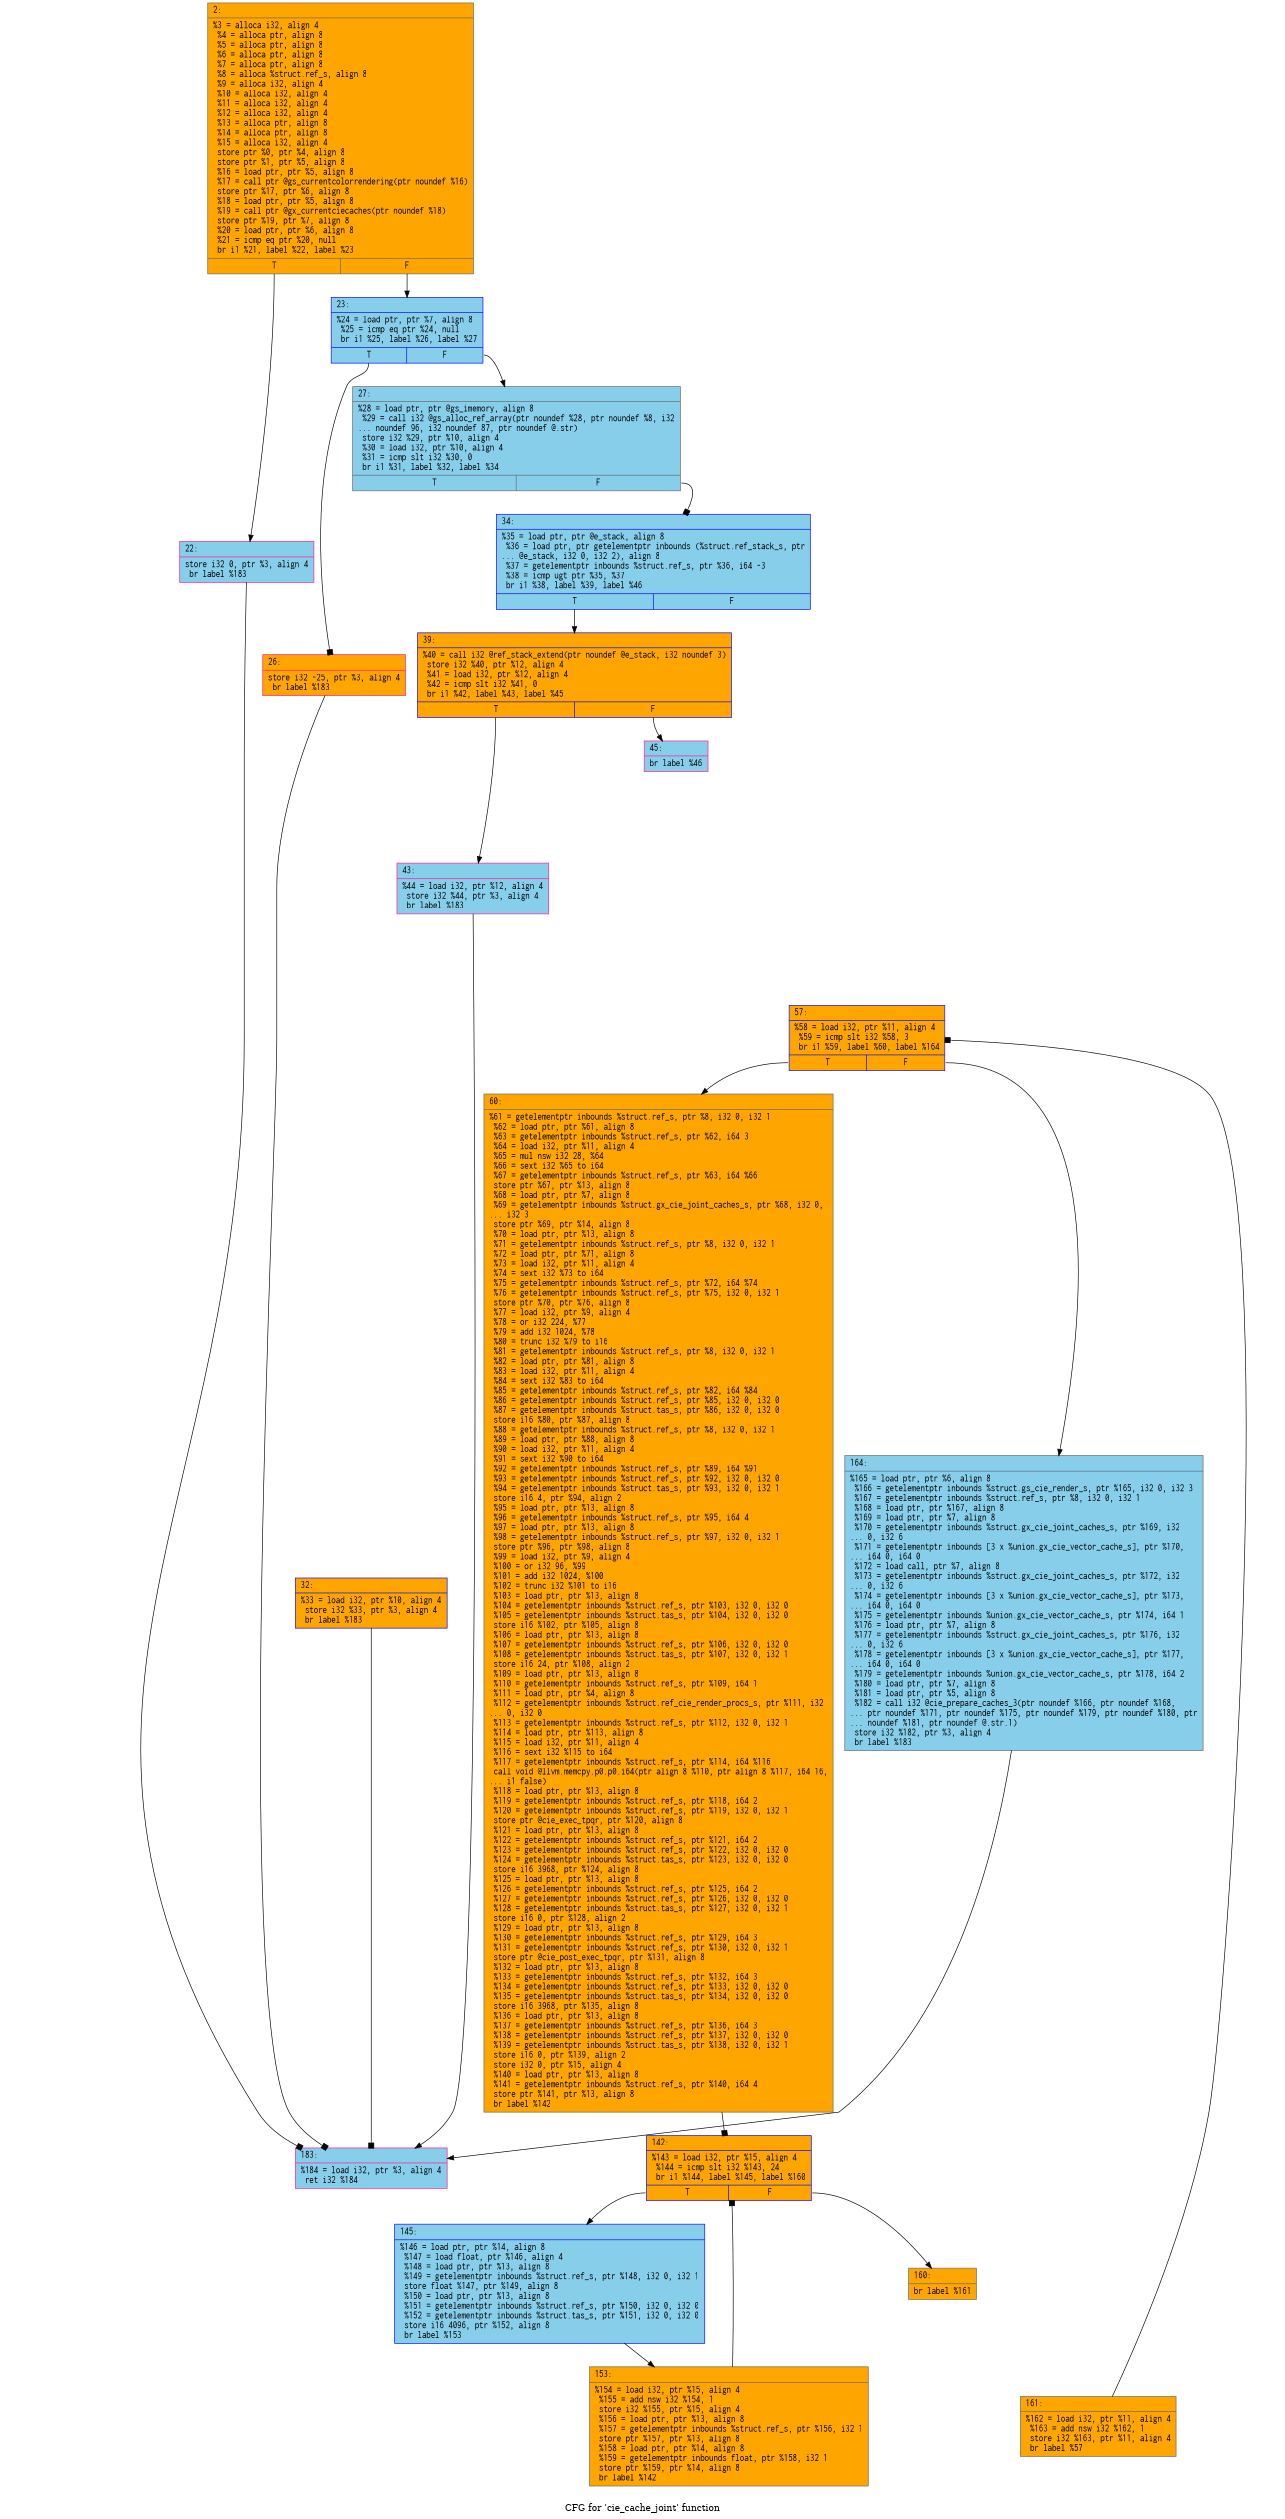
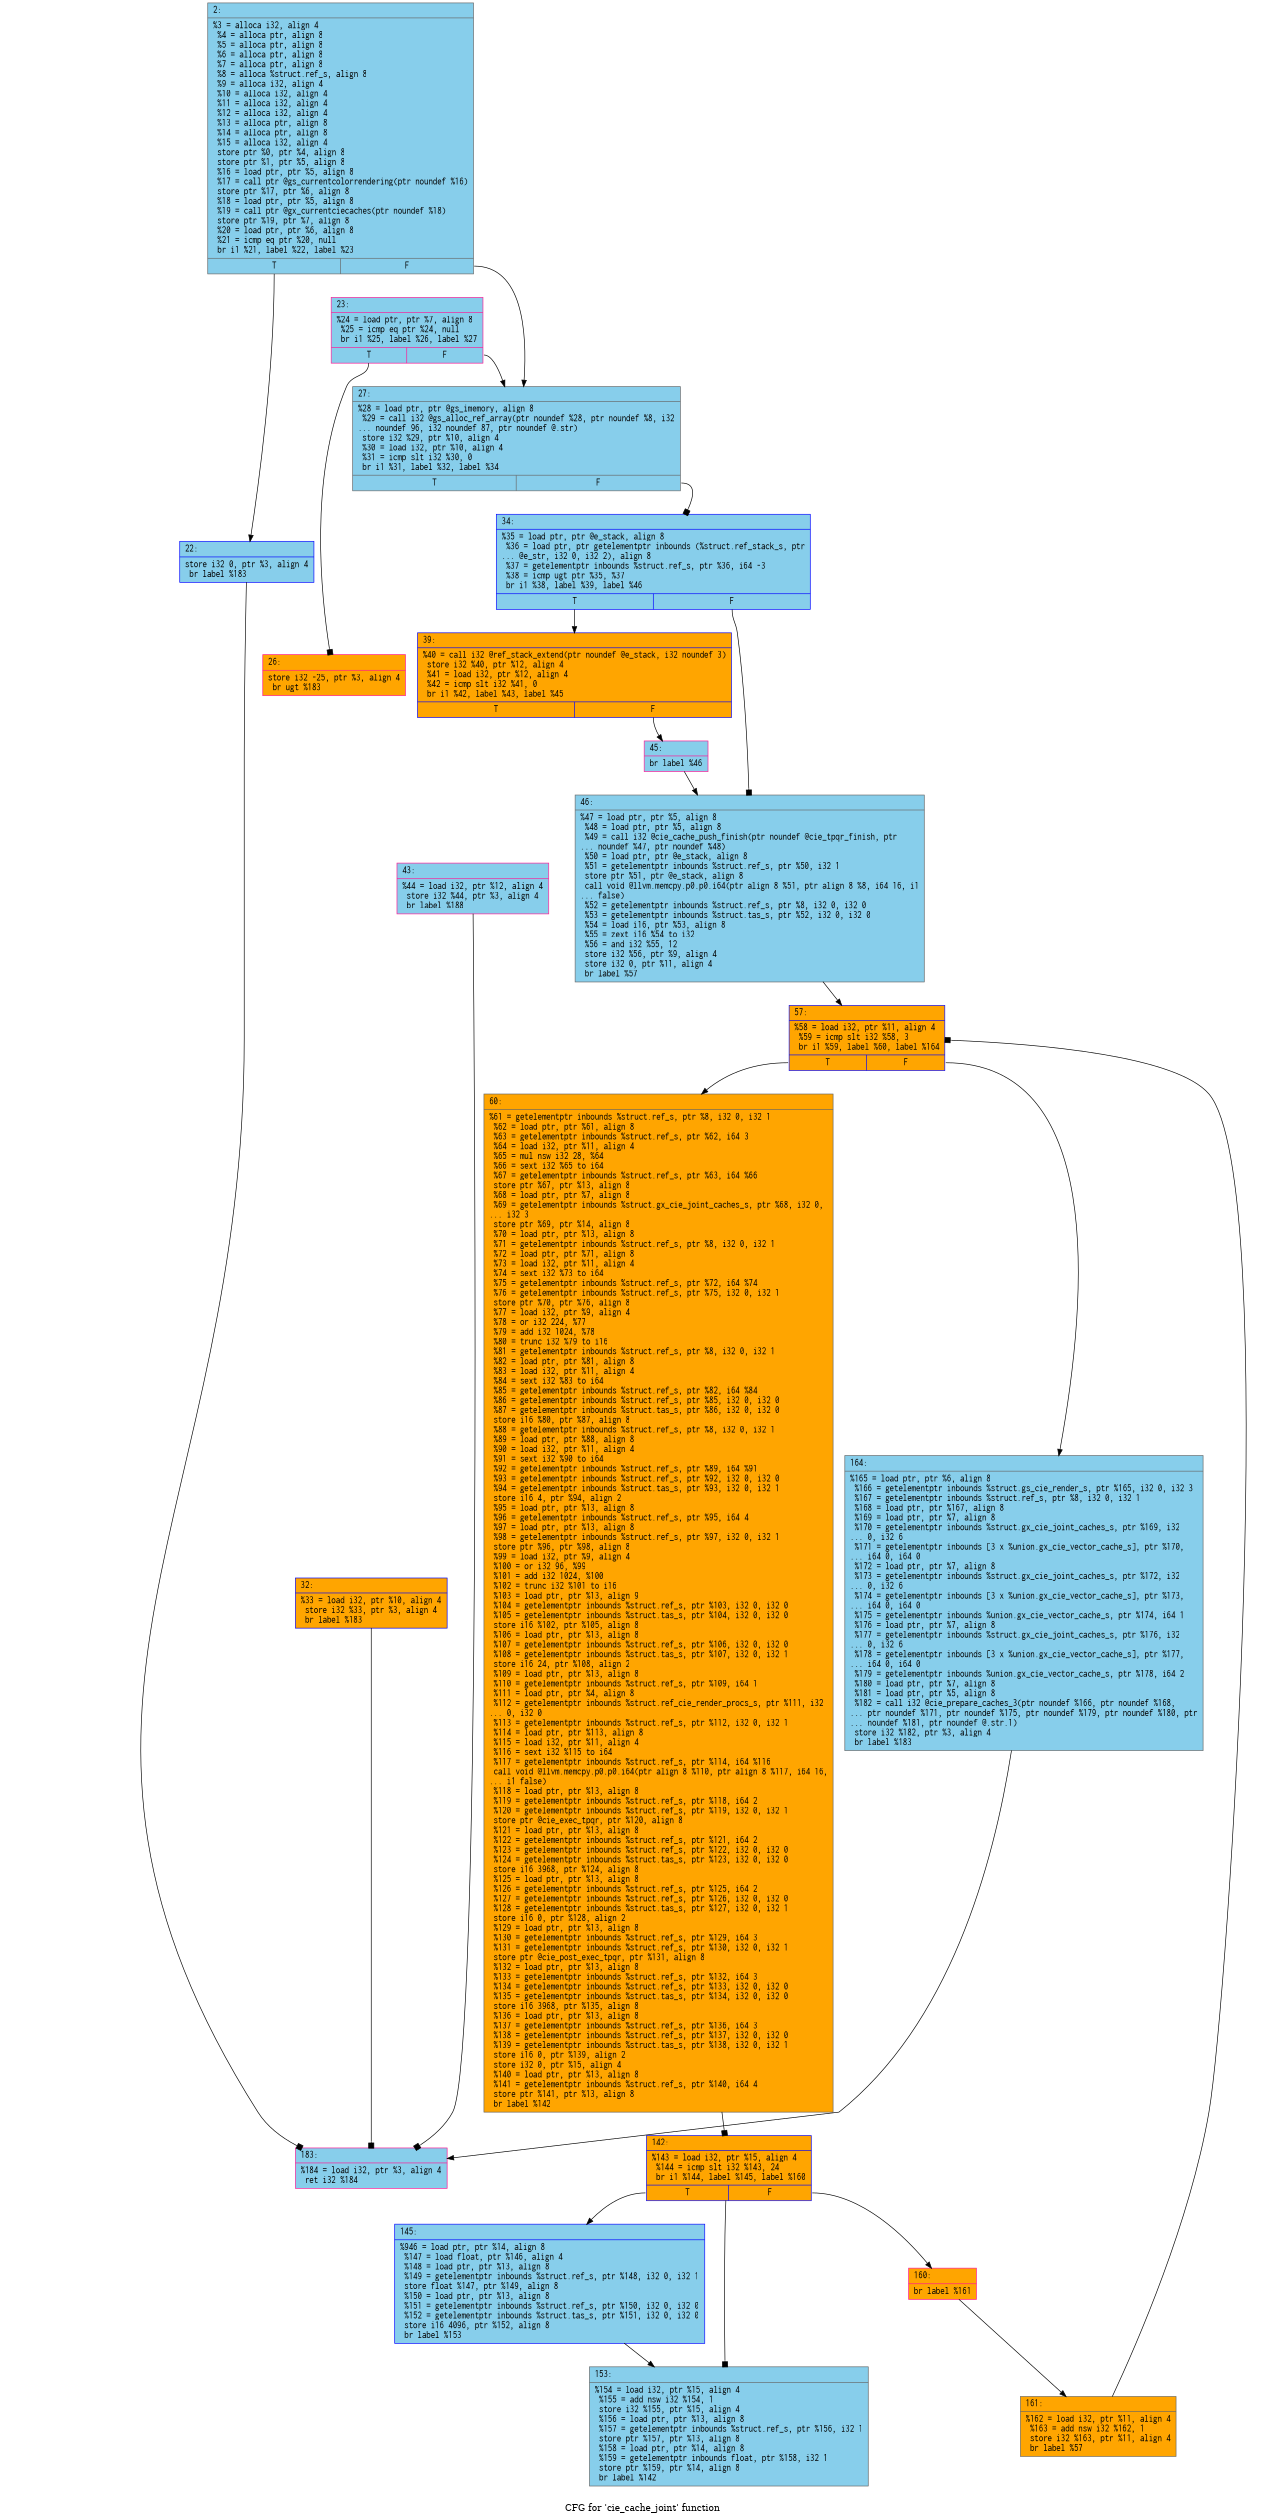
(341, 138) -> (341, 138)
(407, 282) -> (520, 311)
(407, 330) -> (407, 330)
(581, 556) -> (576, 556)
(247, 562) -> (247, 562)
(299, 688) -> (295, 688)
(491, 787) -> none
none -> (750, 888)
(433, 906) -> (433, 906)
(265, 1424) -> none
(475, 1536) -> (475, 1536)
(925, 1567) -> (923, 1567)
(564, 1596) -> (564, 1596)
(473, 2247) -> (473, 2247)
(943, 2284) -> (943, 2284)
(733, 2287) -> (725, 2280)
none -> (1010, 2346)
(729, 2426) -> (729, 2426)
